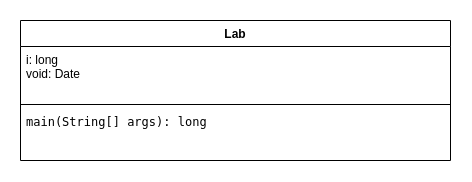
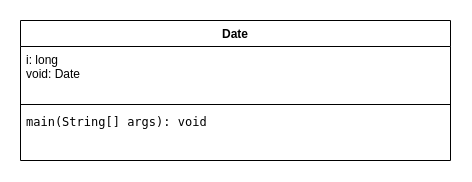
(236, 35) -> (236, 35)
(101, 123) -> (101, 123)
